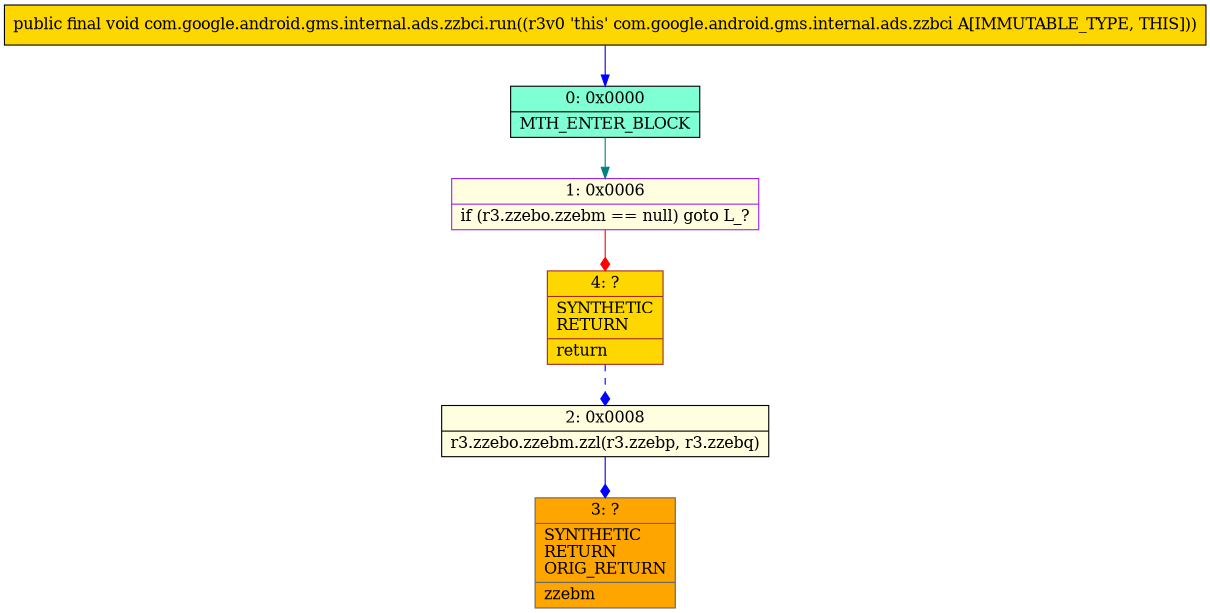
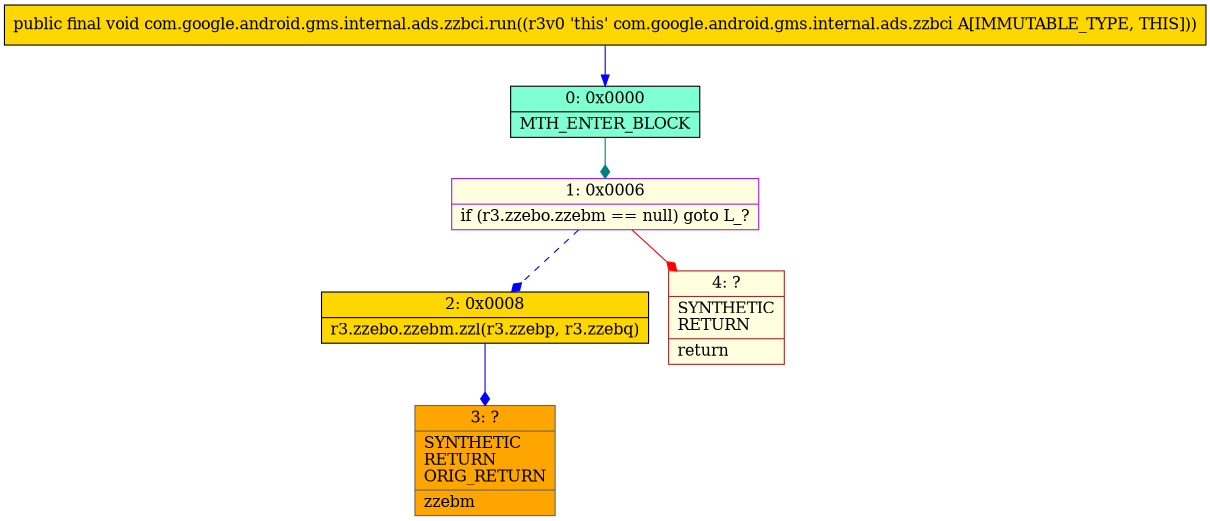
(605, 152) -> (605, 151)
(605, 318) -> (726, 318)
(605, 378) -> (550, 256)
(605, 431) -> (485, 318)
